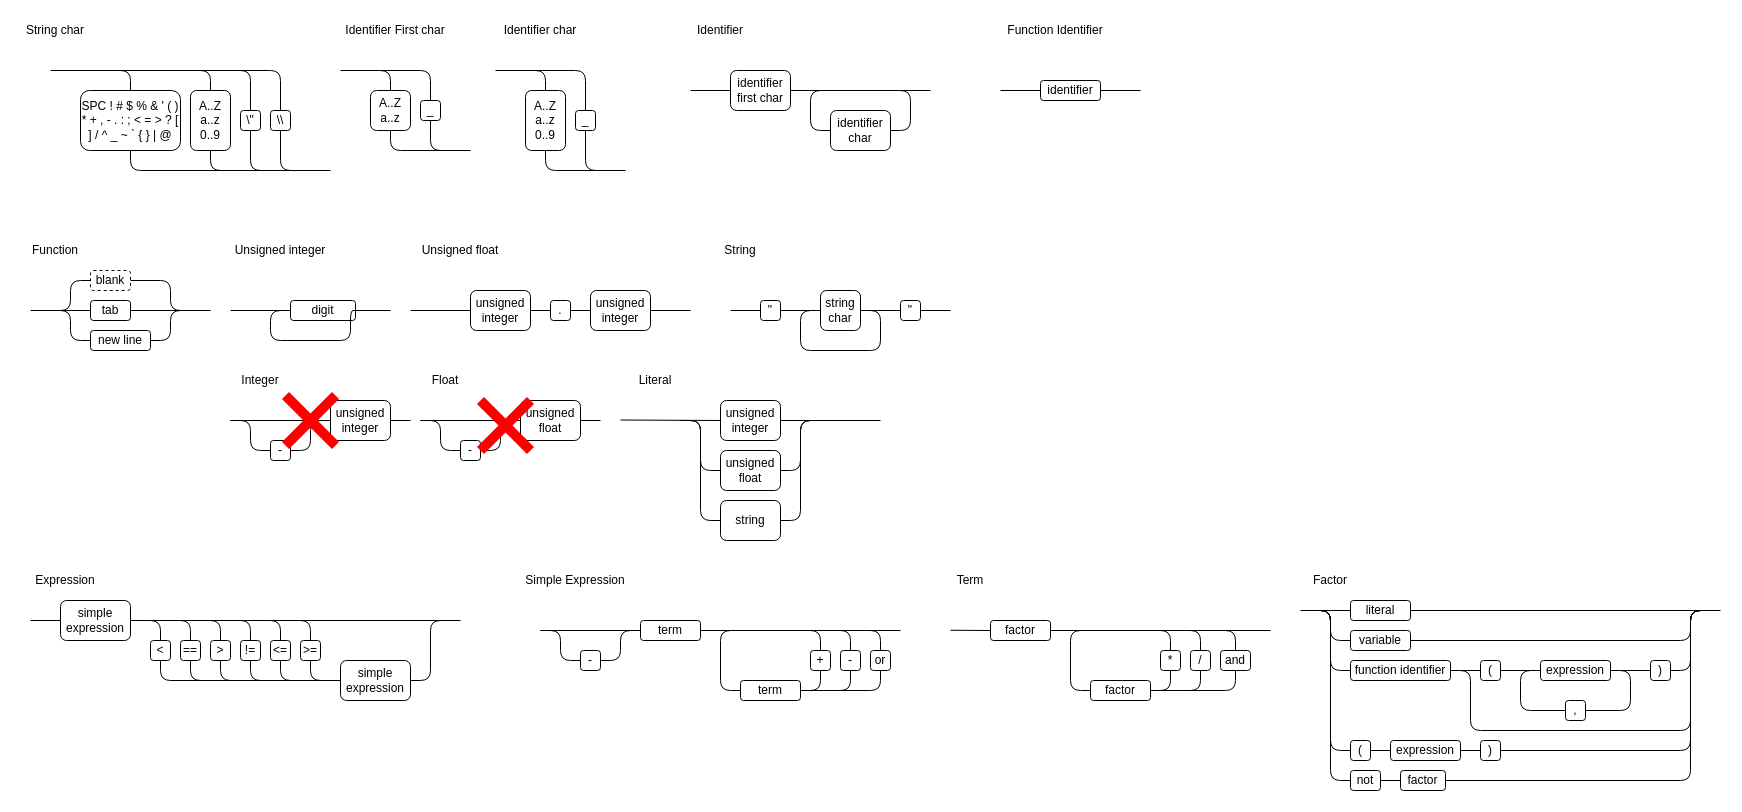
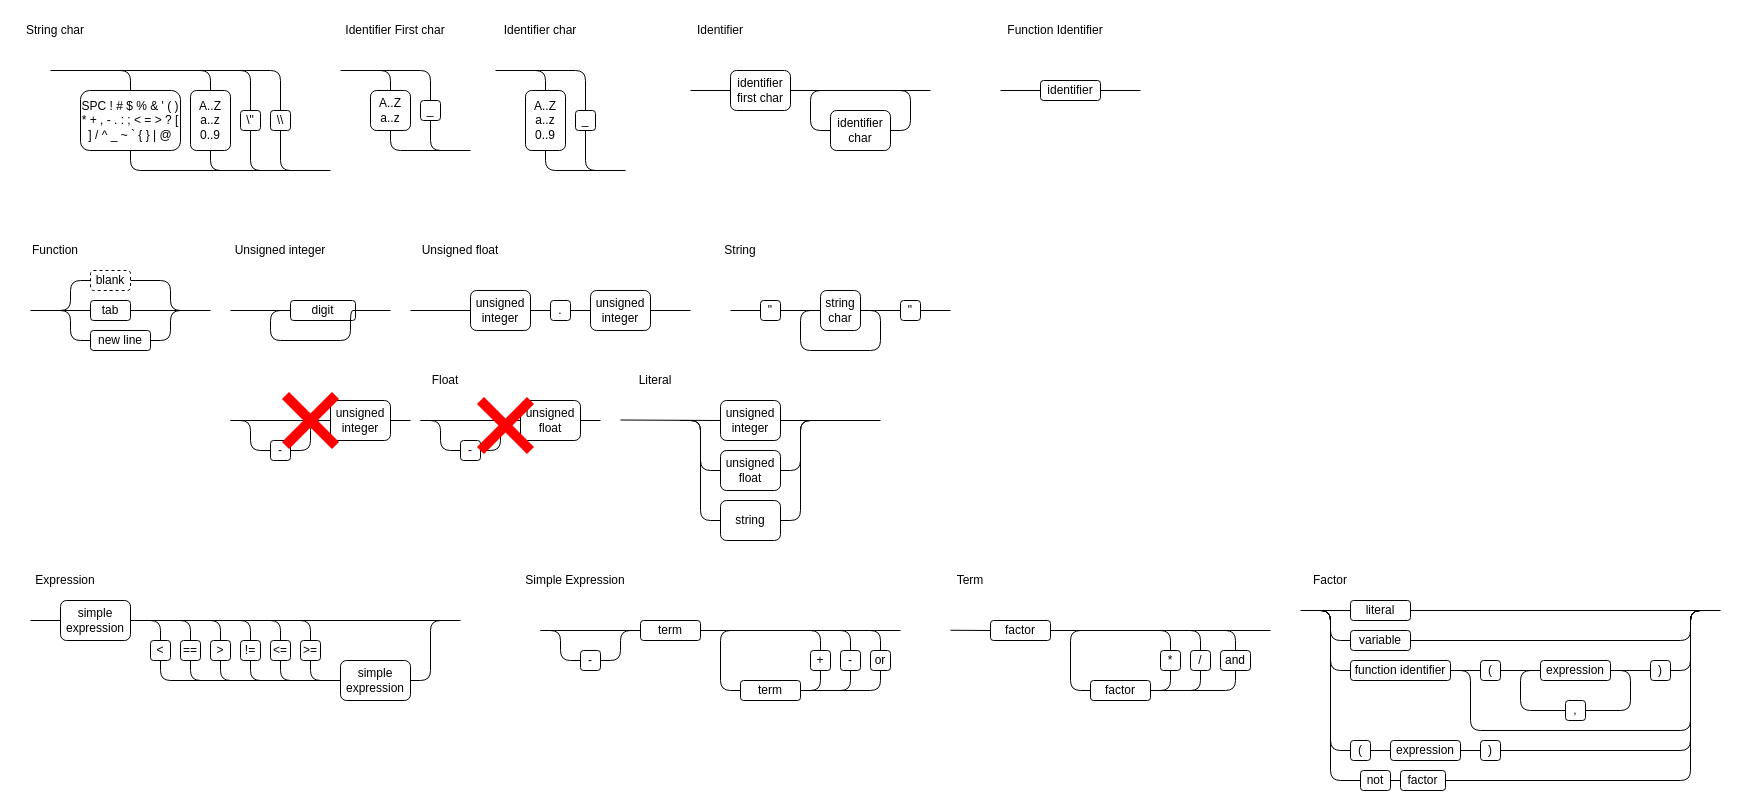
(261, 381) -> none
(1366, 781) -> (1376, 781)
